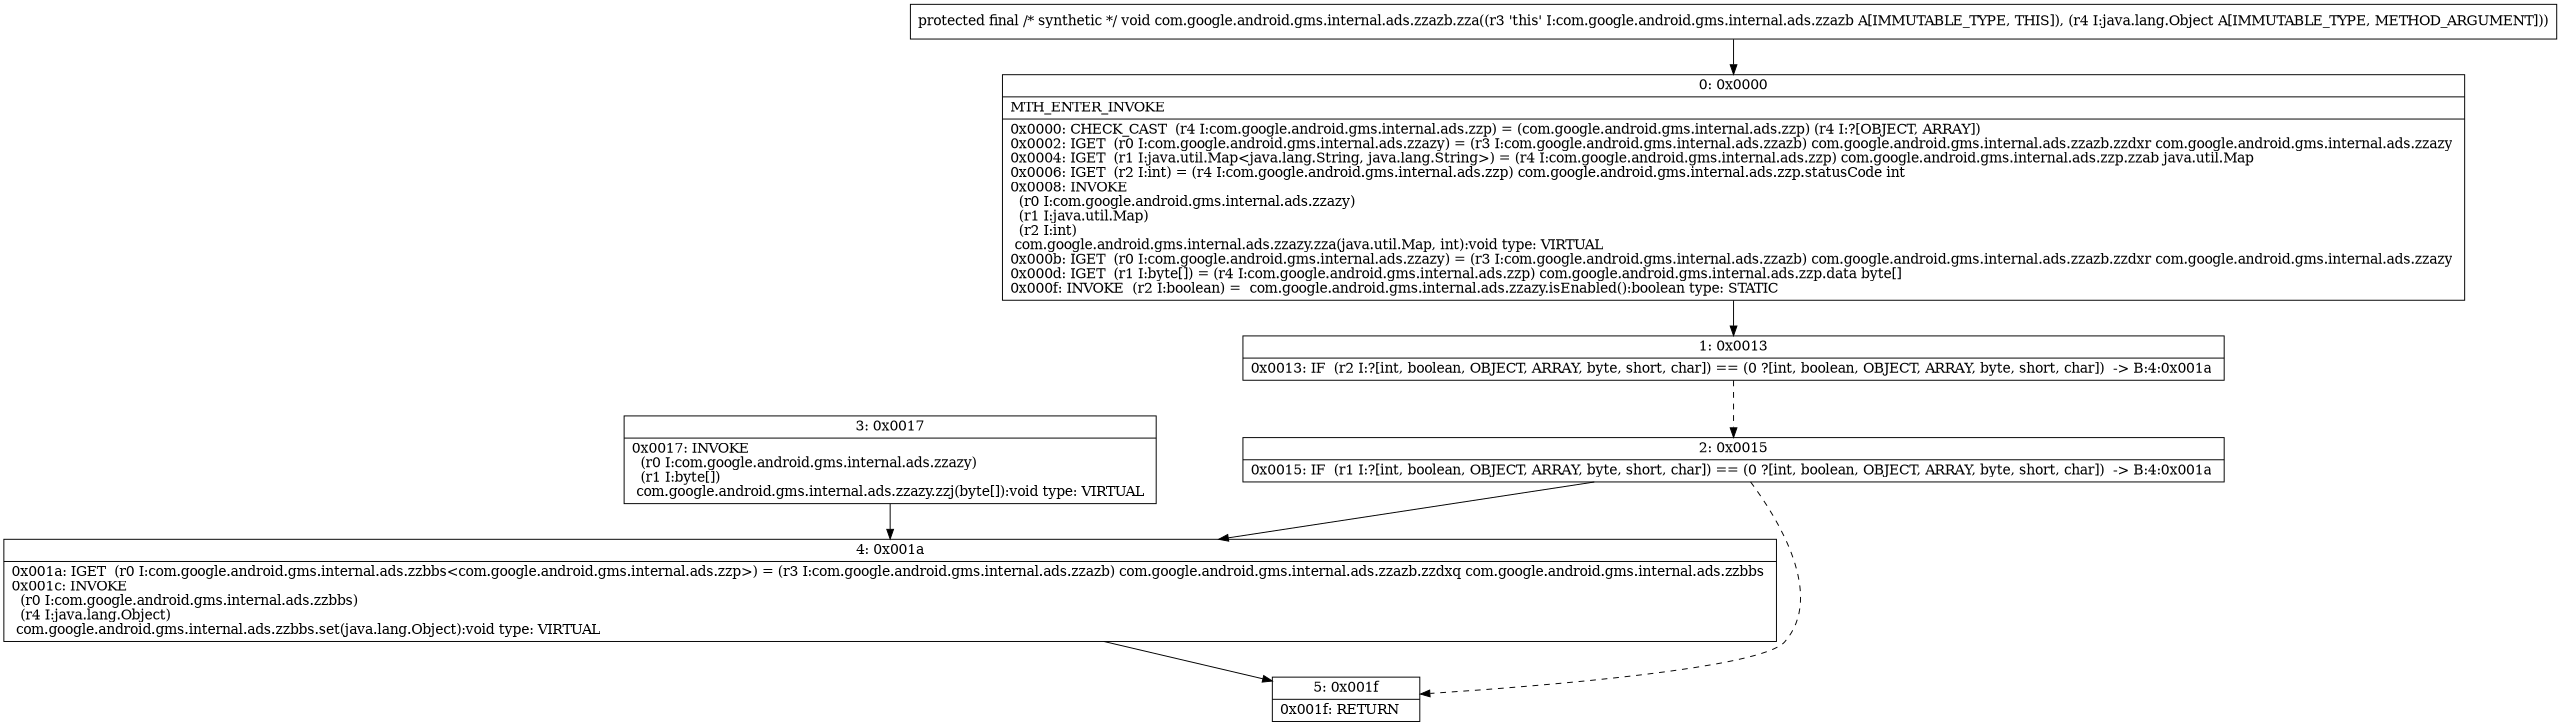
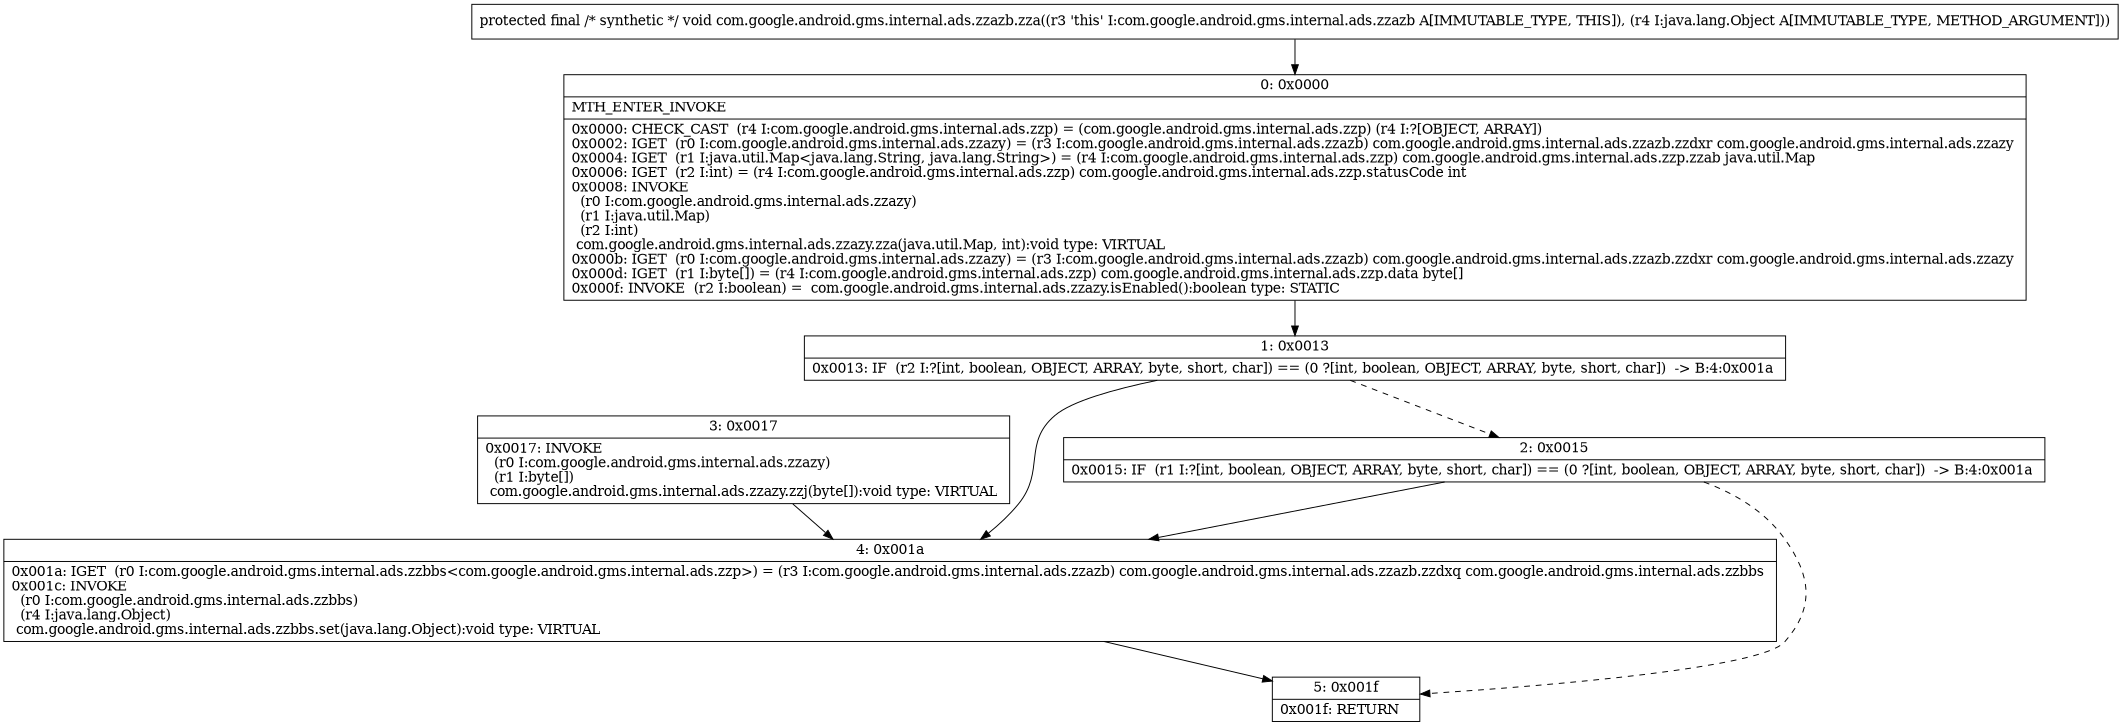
none -> (1045, 427)
